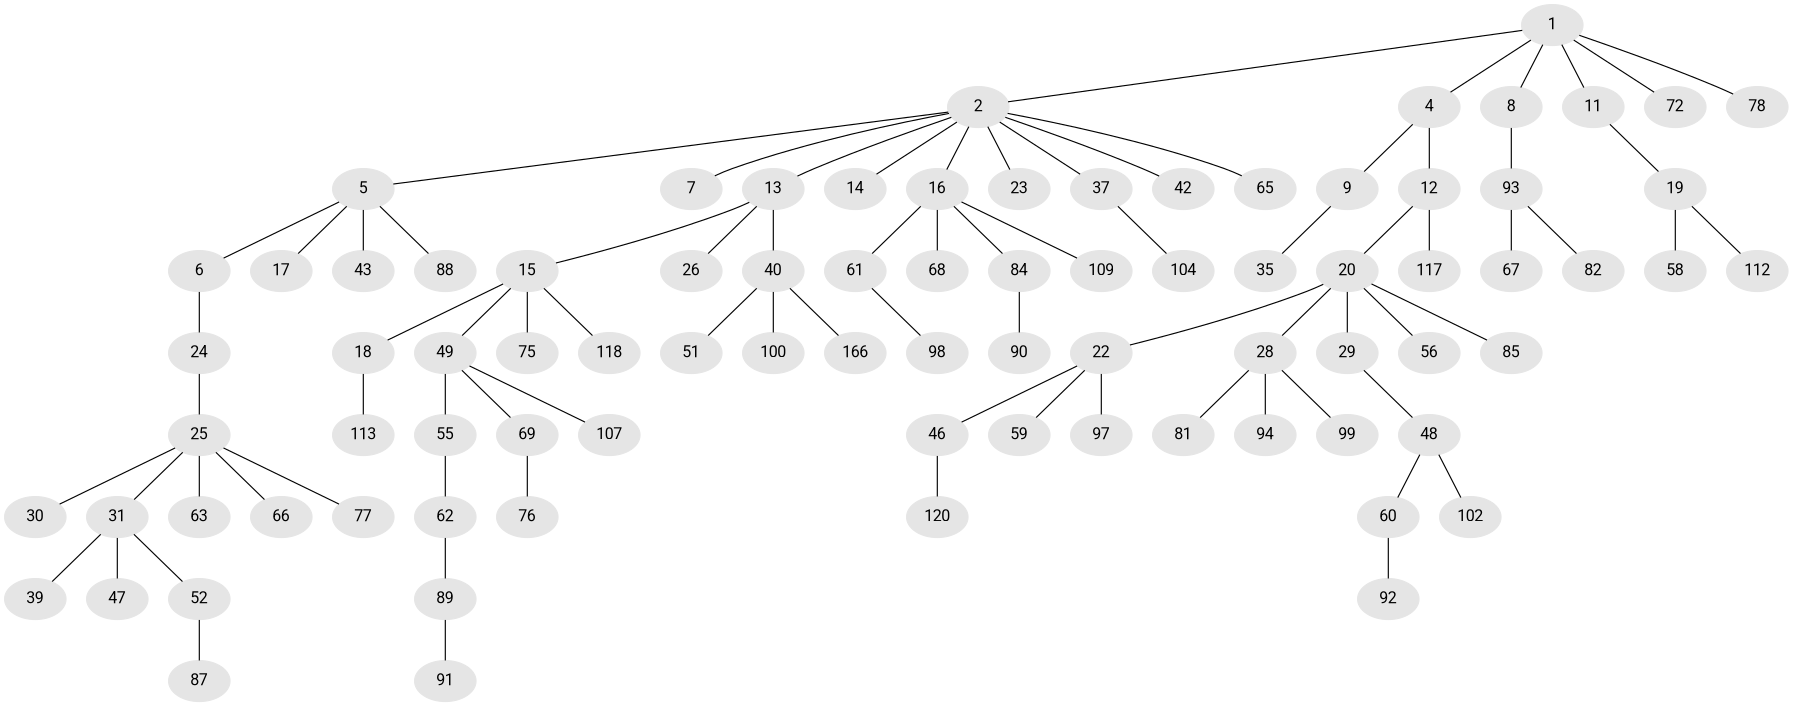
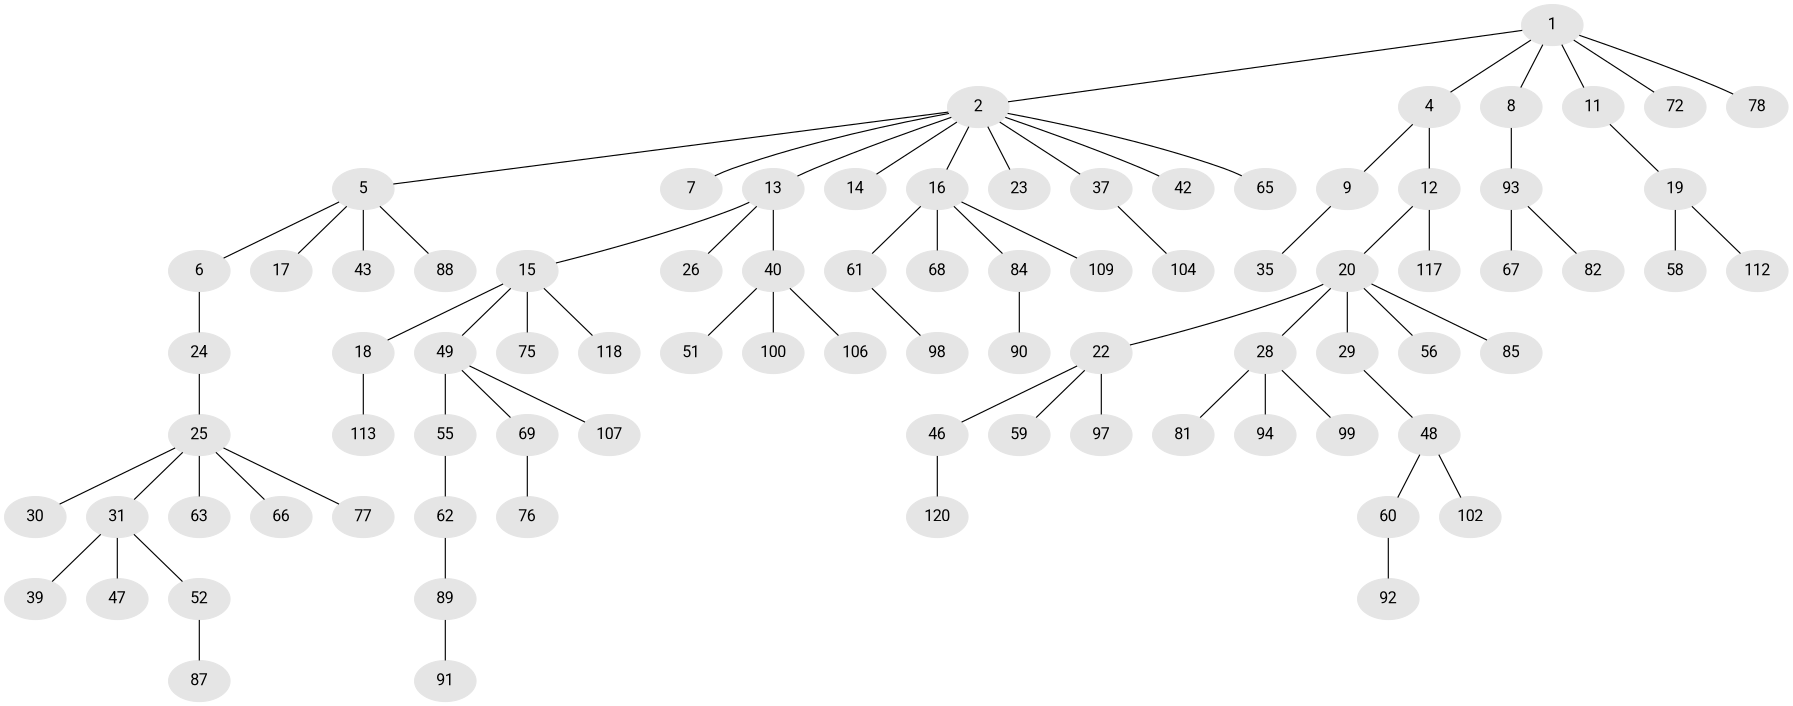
(855, 353) -> (855, 353)
